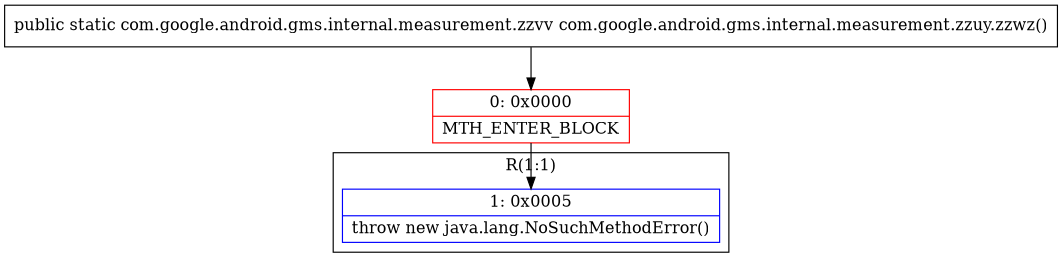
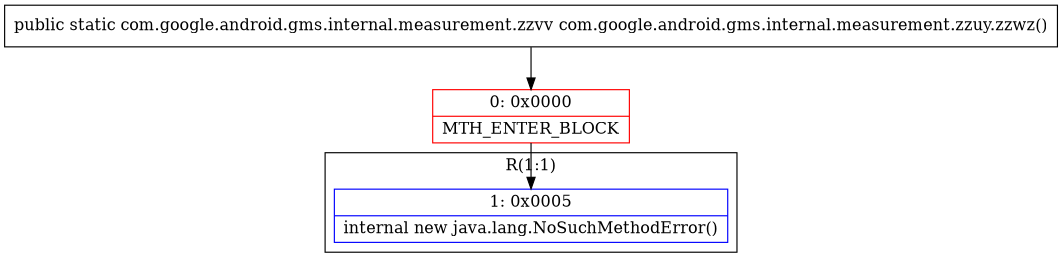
(531, 228) -> (531, 228)
